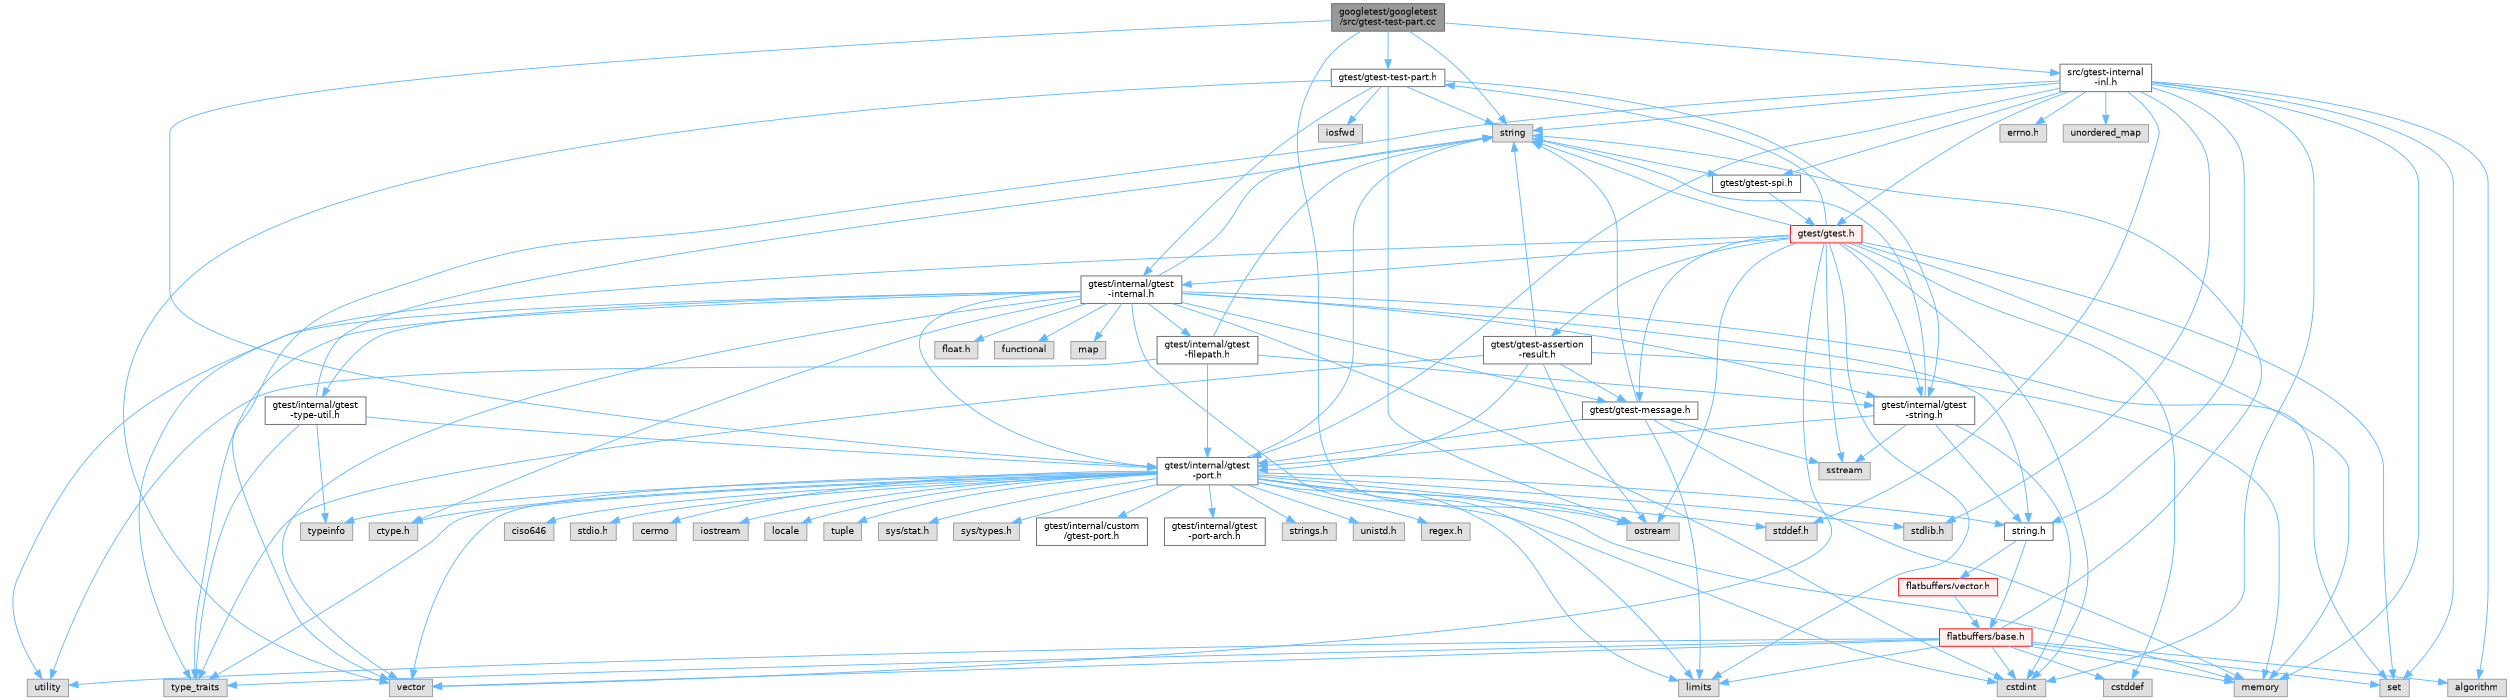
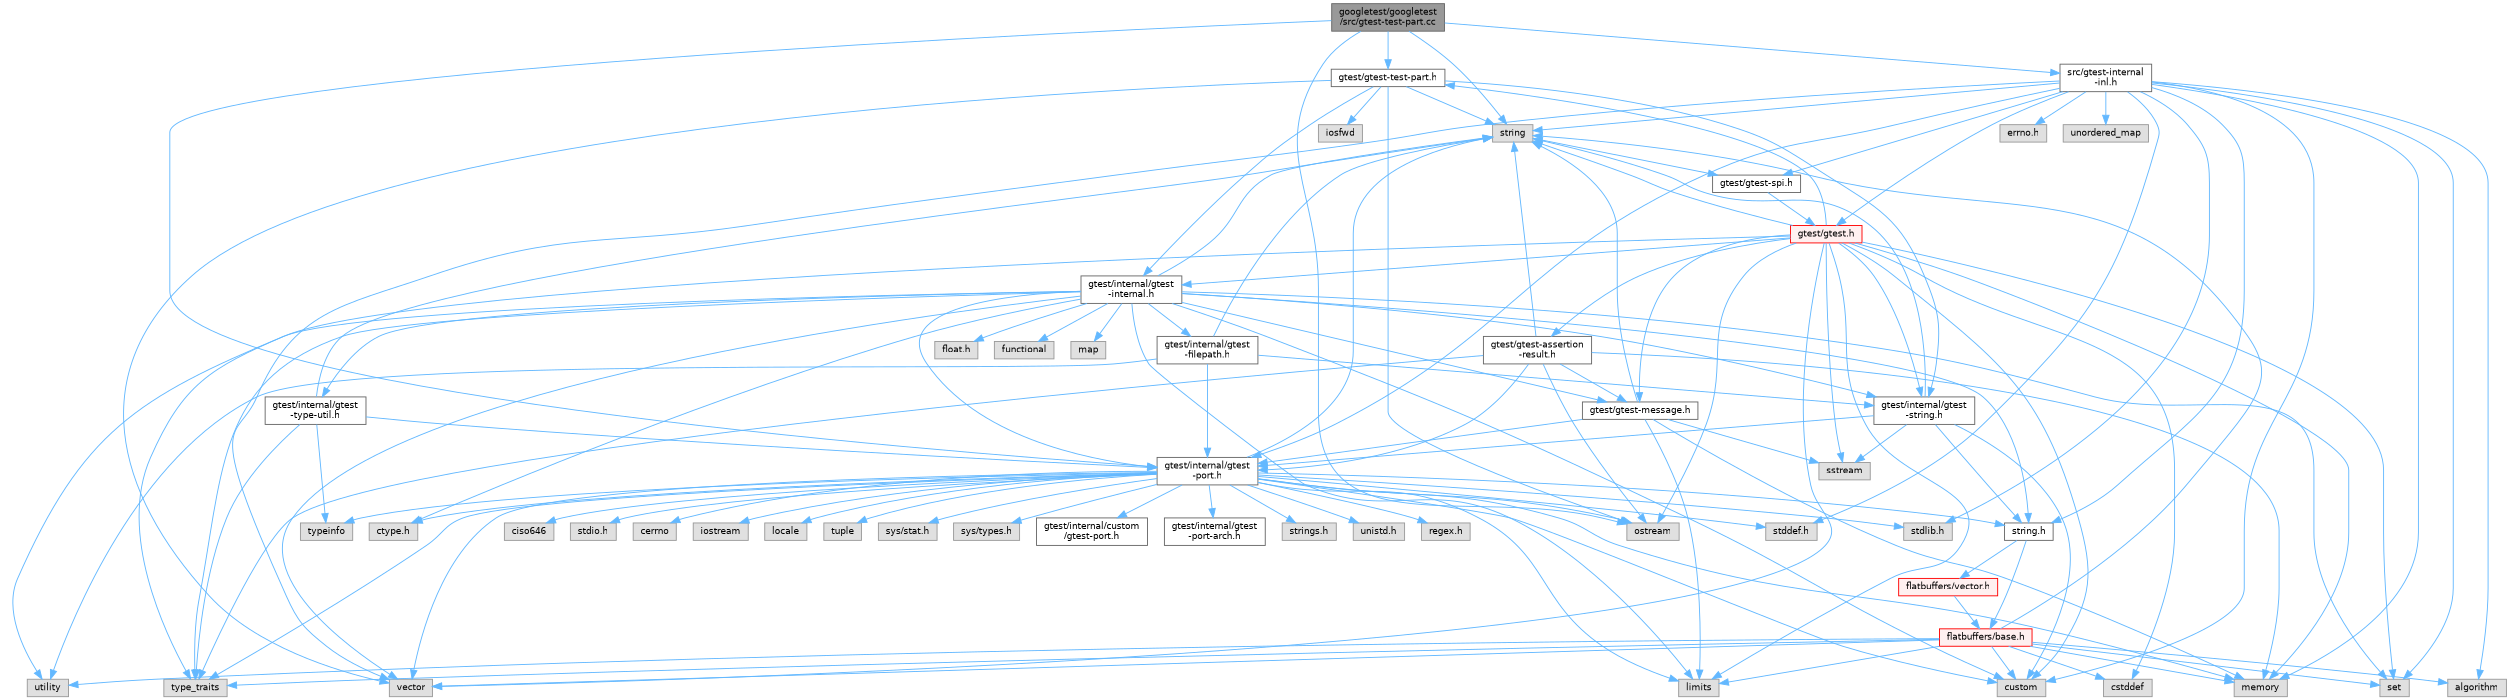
(2022, 688) -> (2022, 688)
